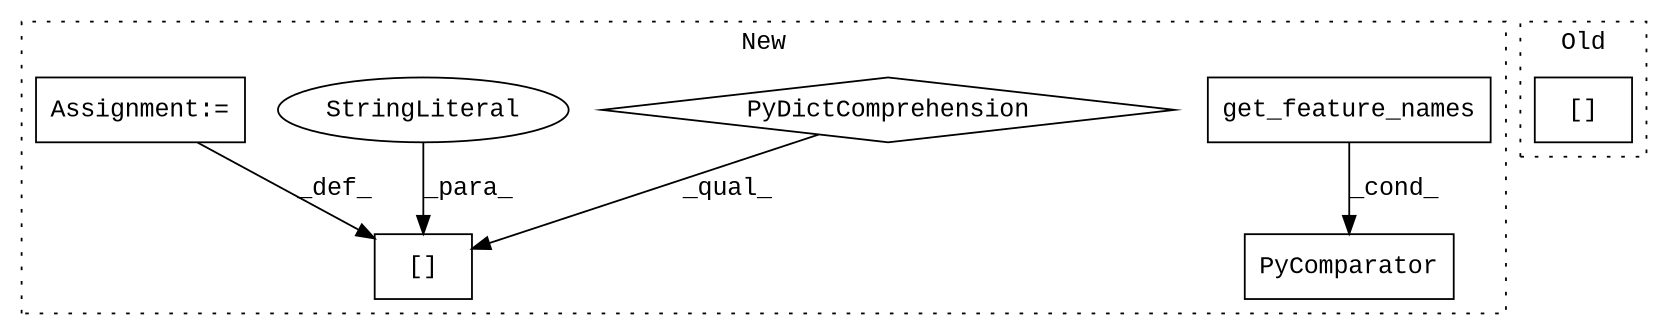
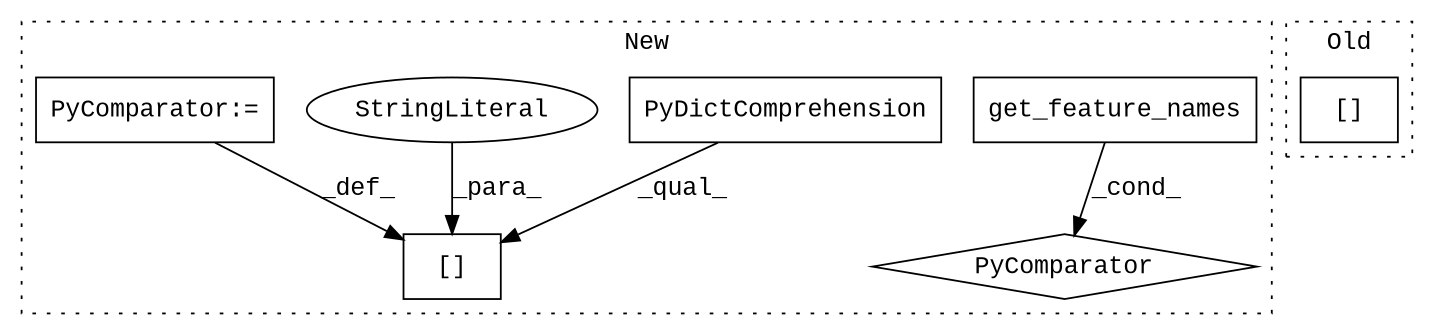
(141, 110) -> (155, 110)
(888, 110) -> (785, 110)
(1349, 267) -> (1065, 267)
